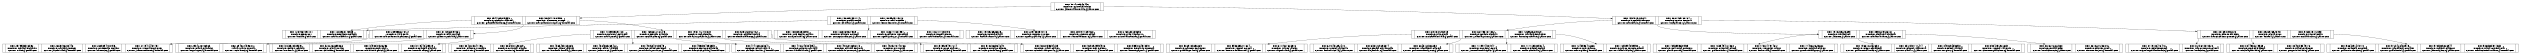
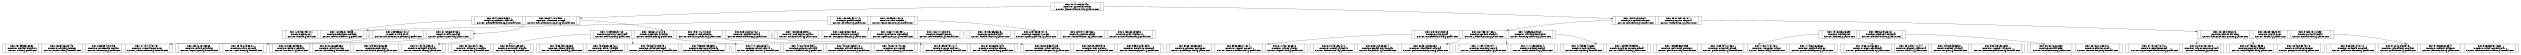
(1736, 33) -> none
(243, 48) -> (243, 48)
